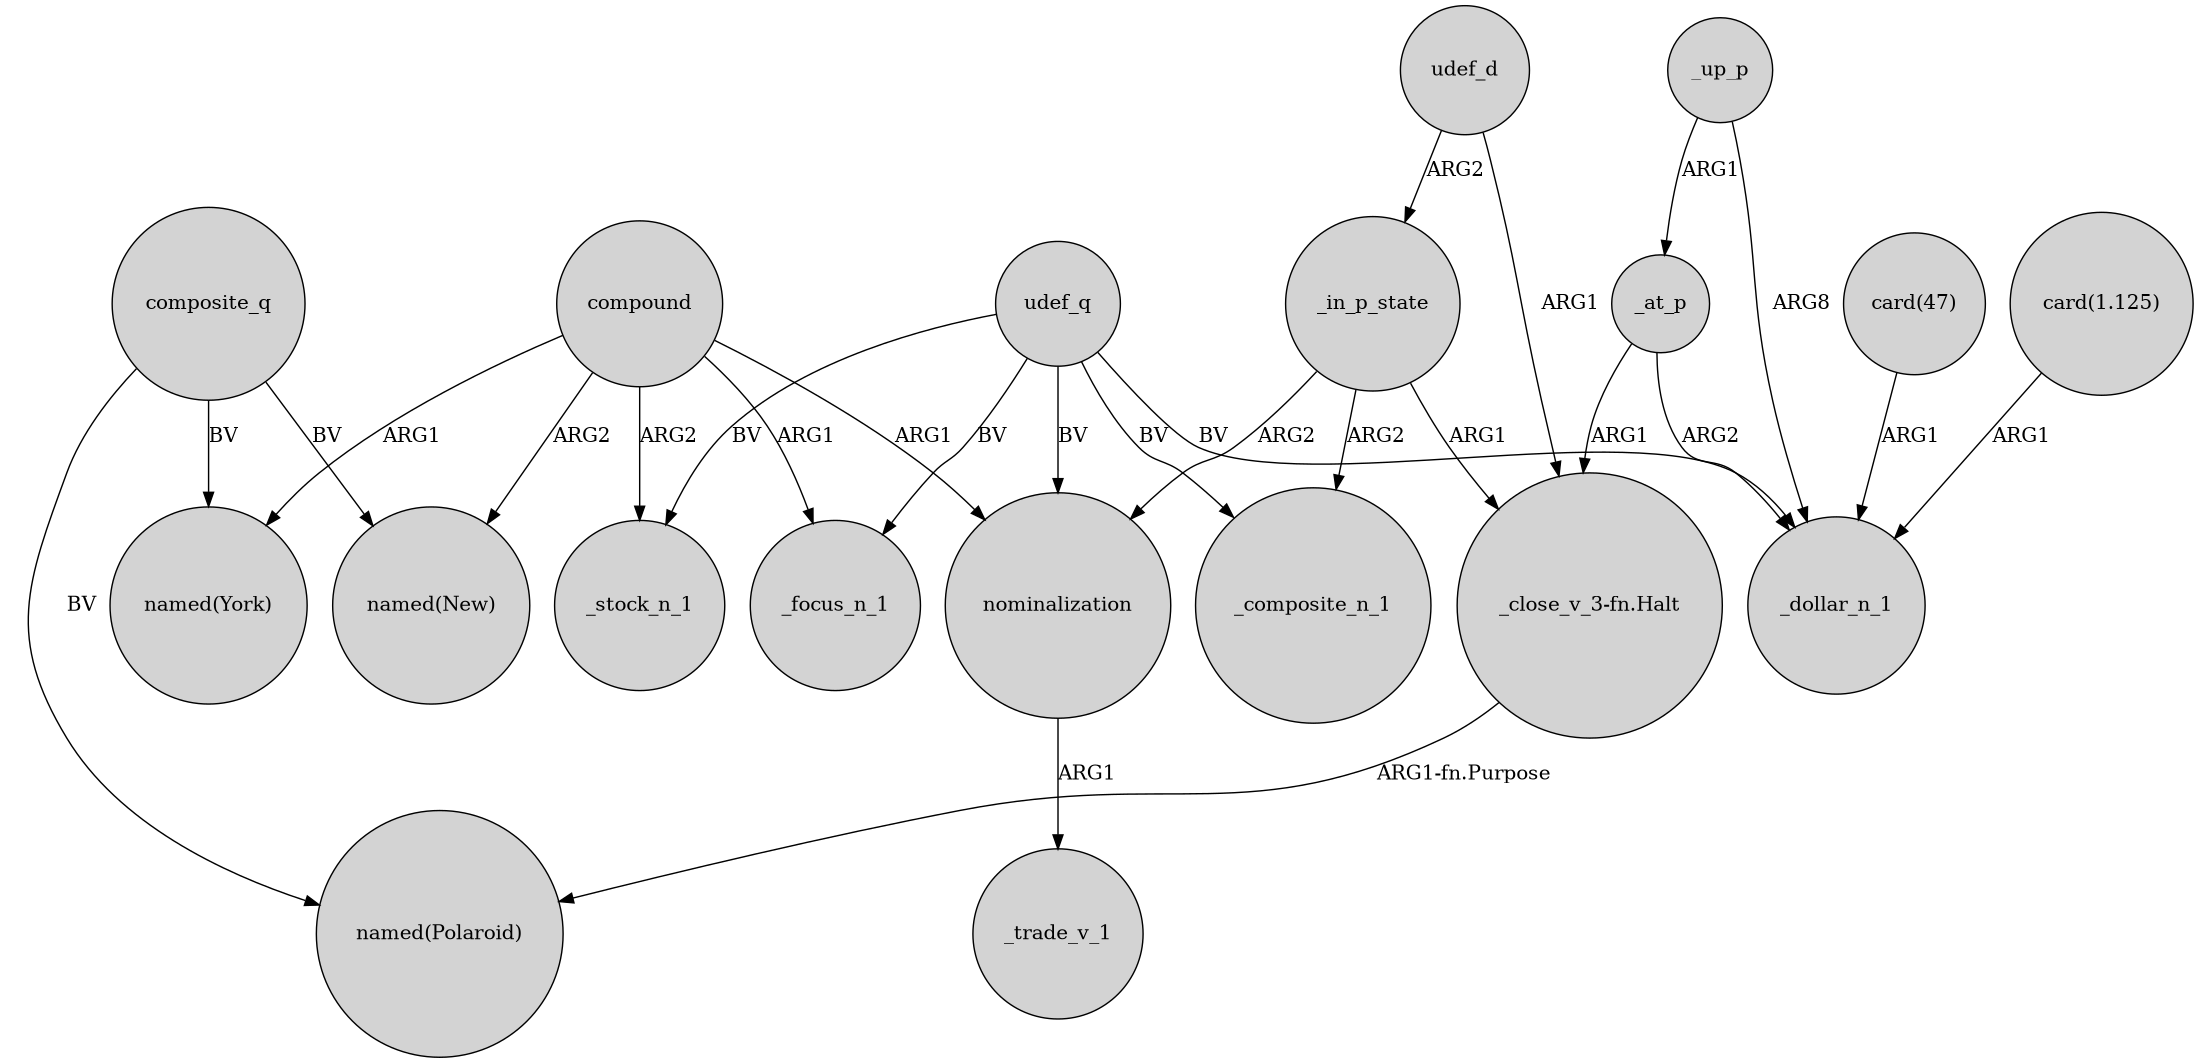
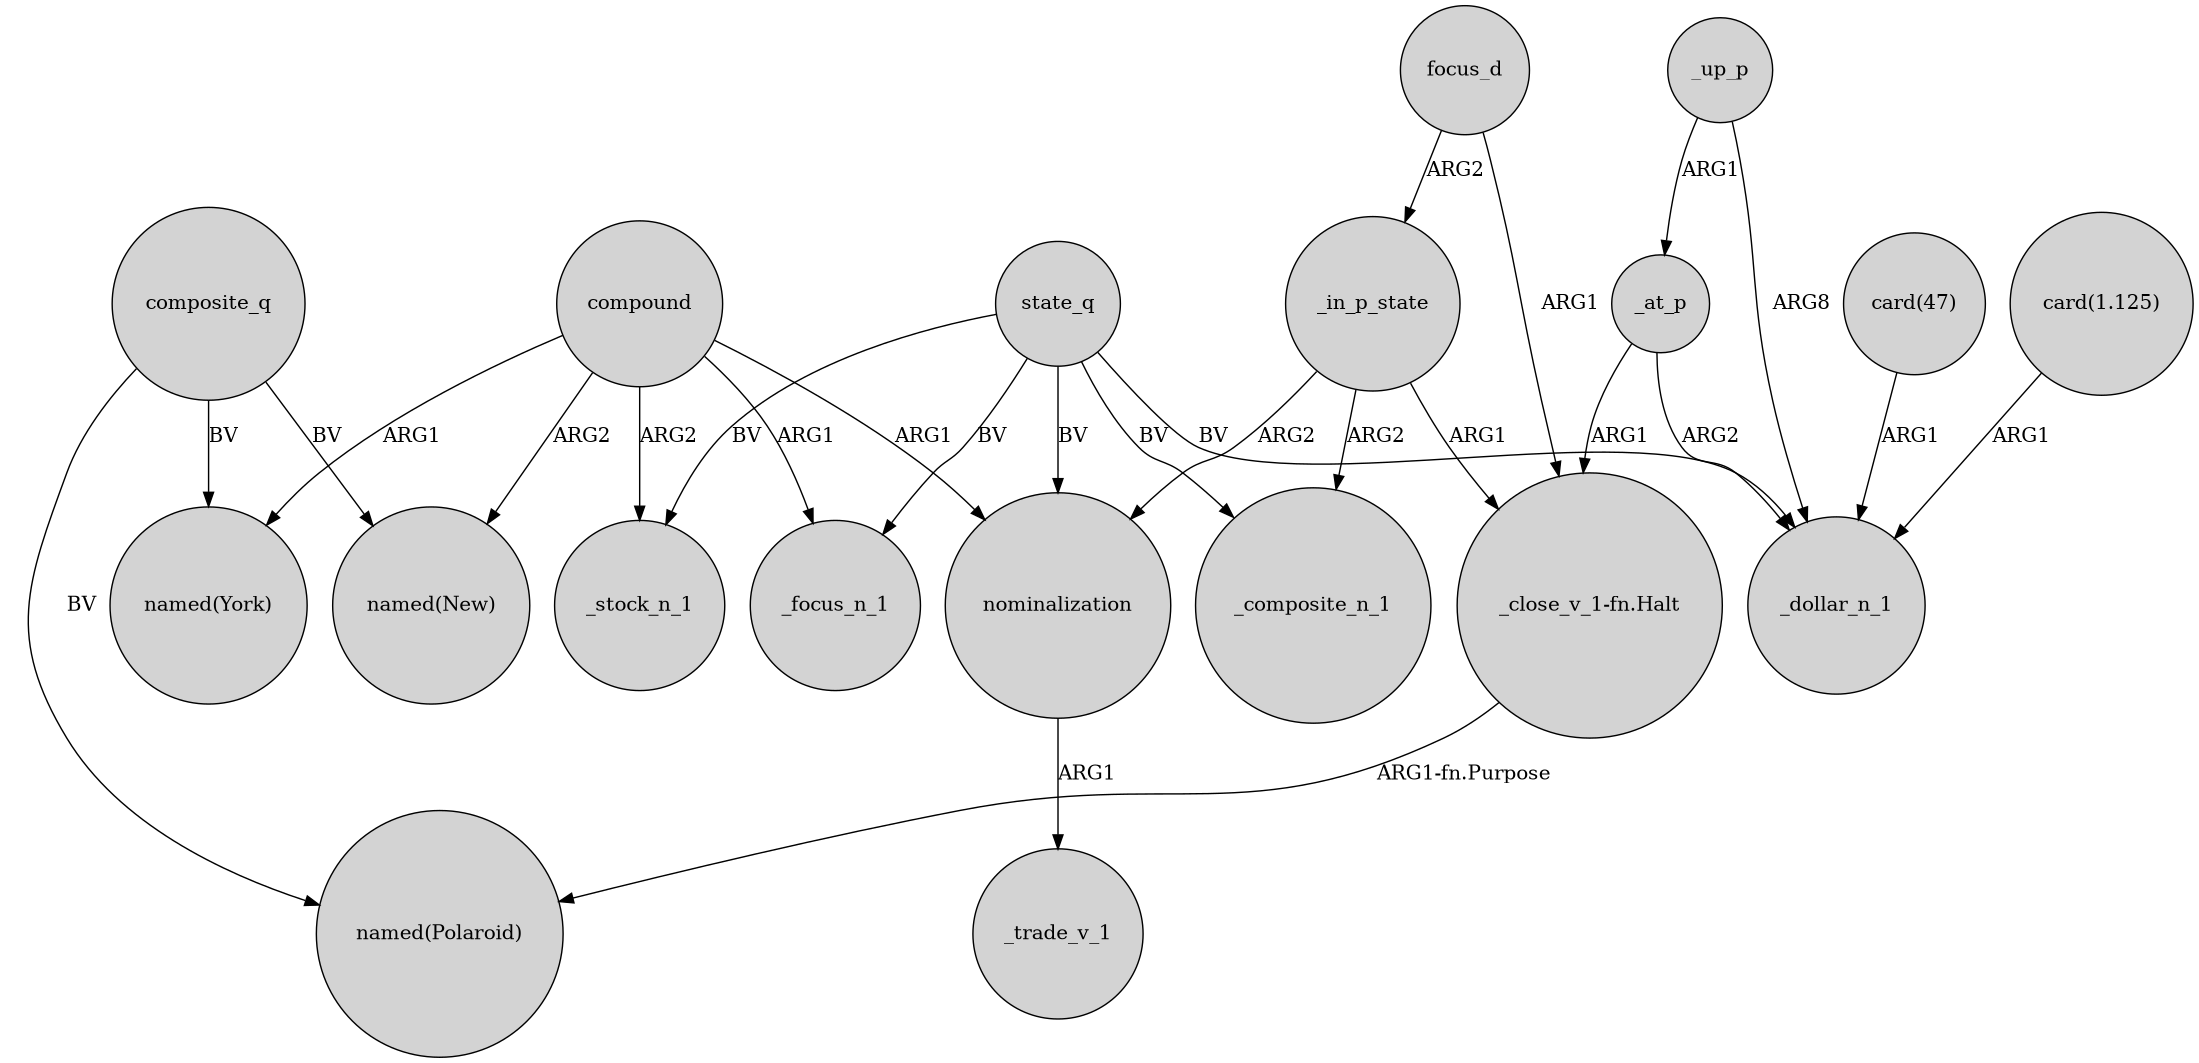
(1465, 70) -> (1465, 70)
(1058, 304) -> (1058, 304)
(1590, 605) -> (1590, 605)
